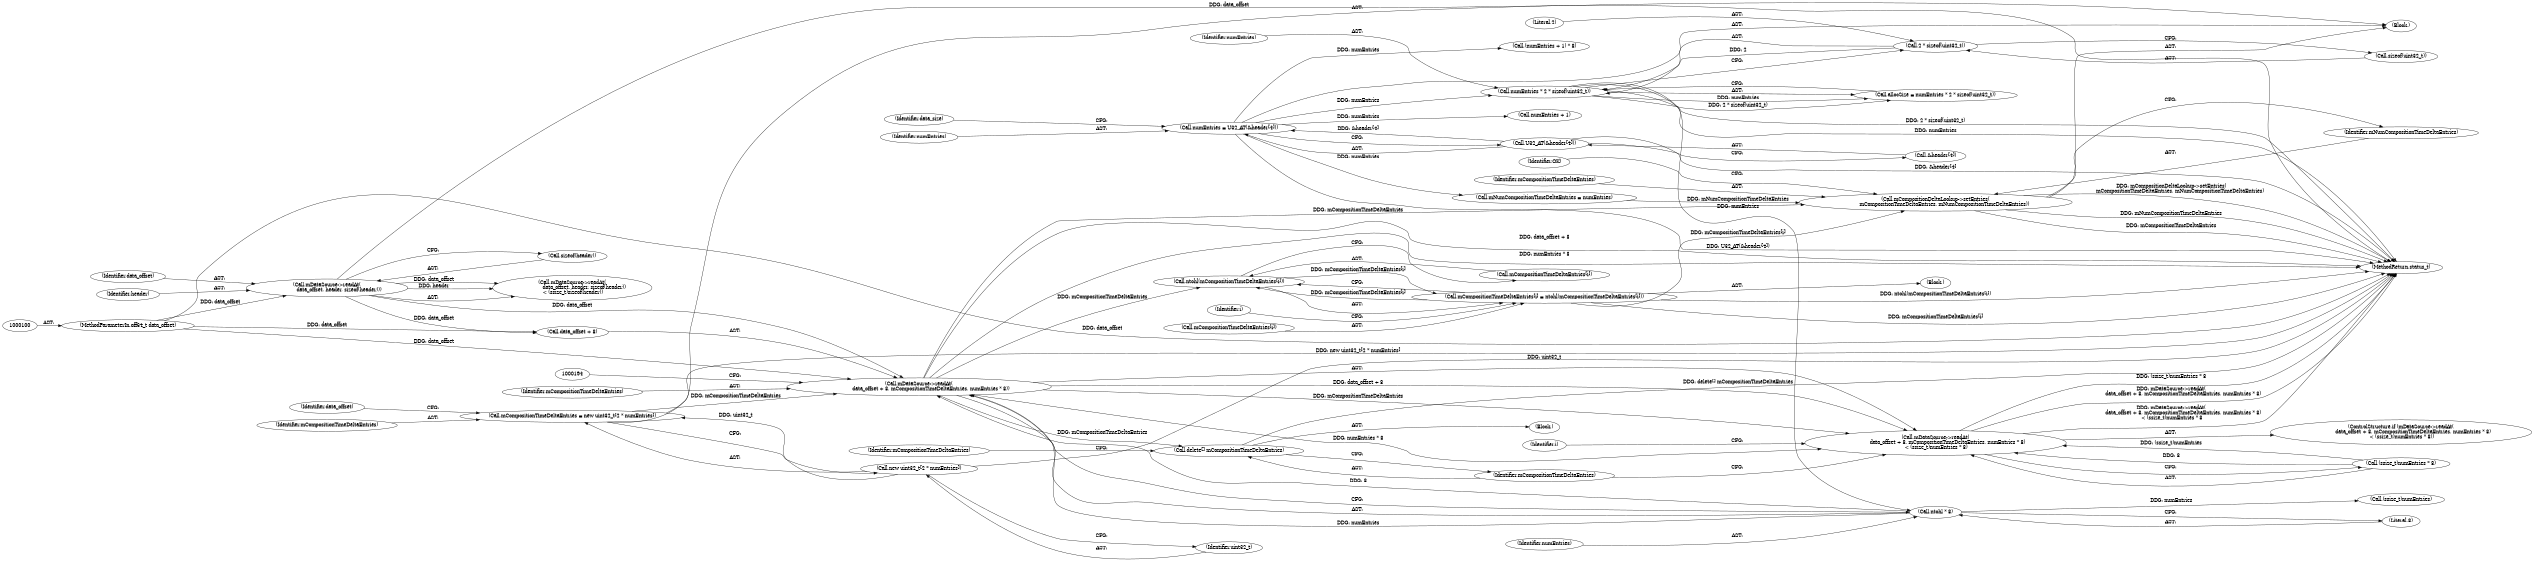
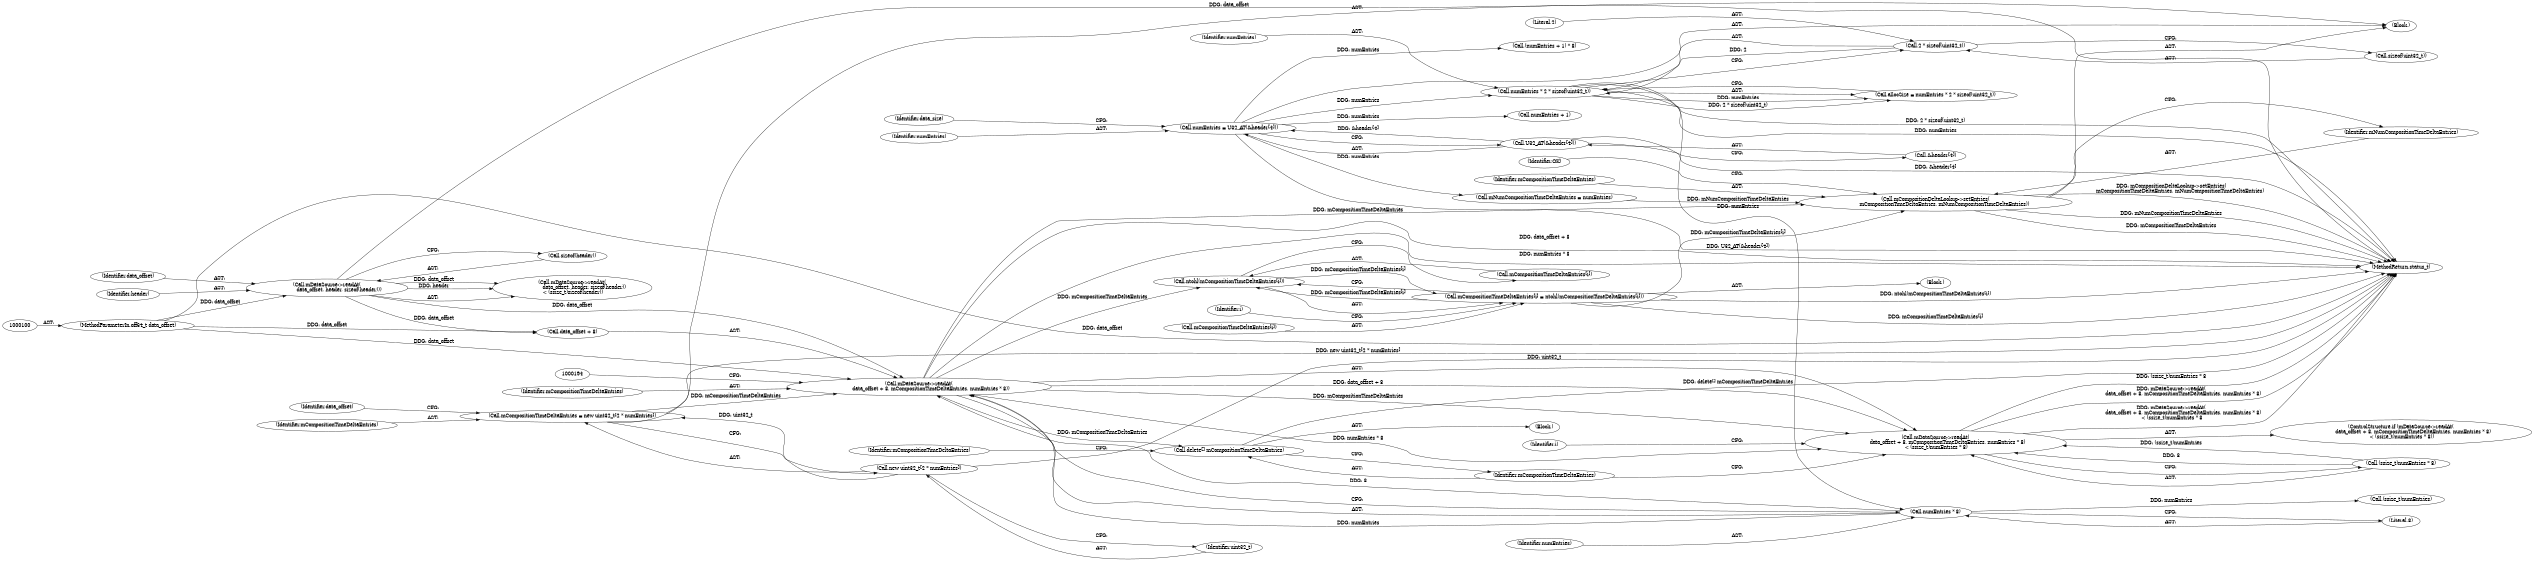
(1936, 512) -> (1936, 512)
